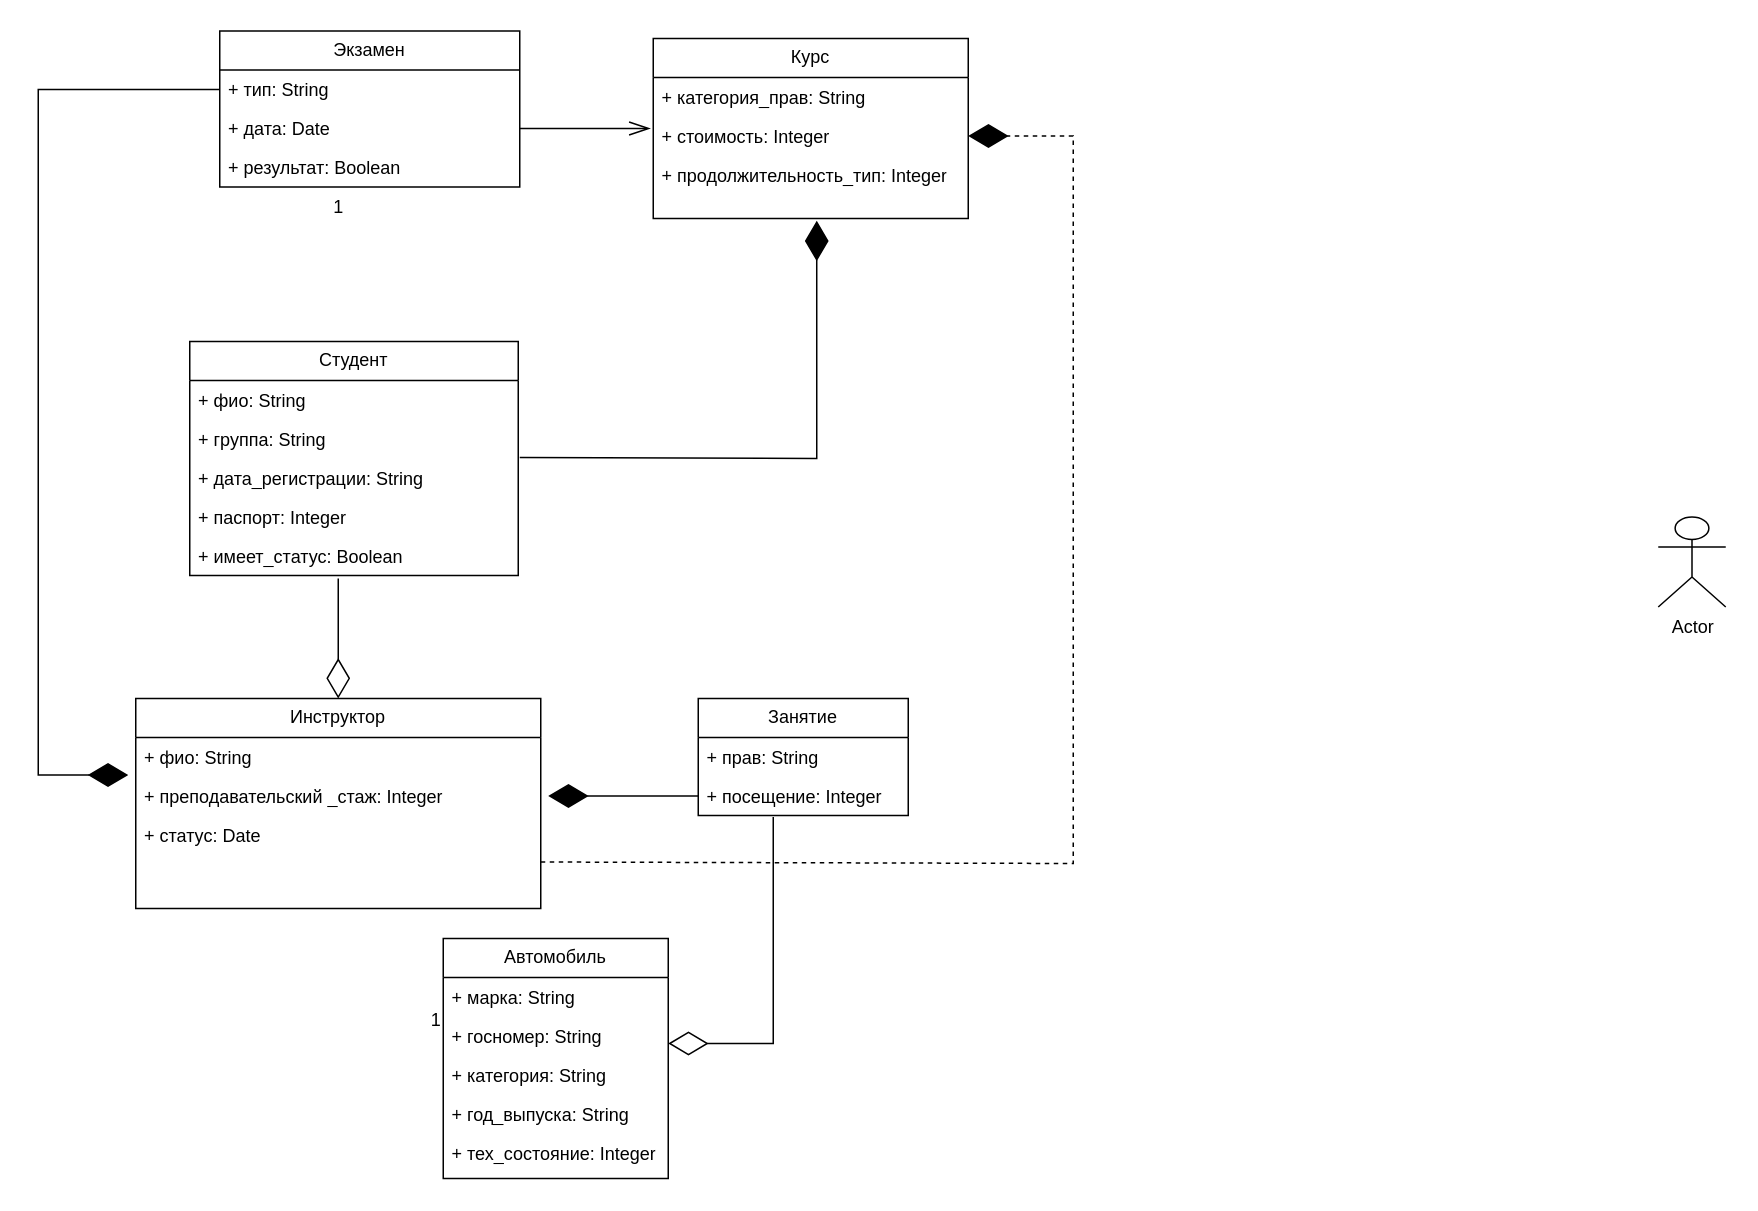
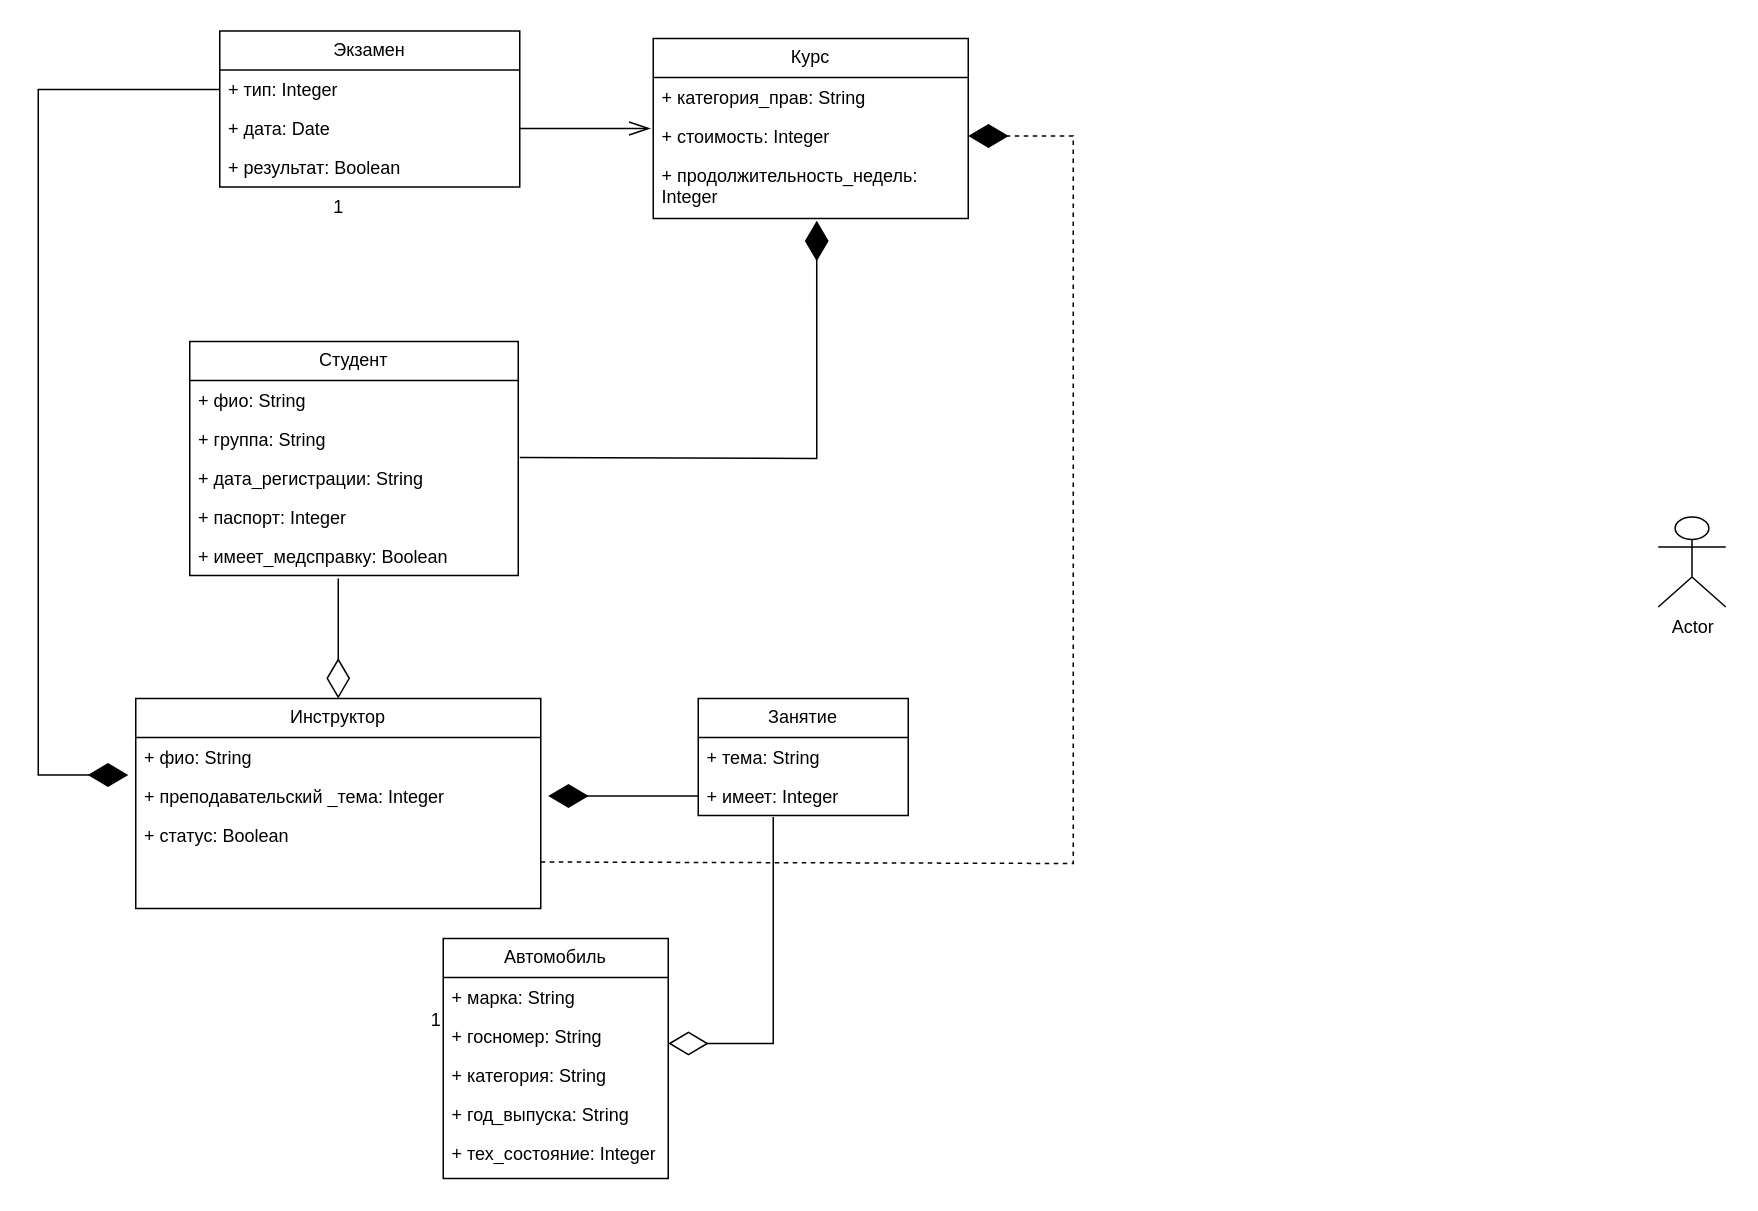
(285, 91) -> (292, 91)
(812, 187) -> (812, 187)
(305, 558) -> (325, 558)
(768, 759) -> (768, 759)
(307, 798) -> (307, 798)
(801, 798) -> (781, 798)
(208, 837) -> (221, 837)
